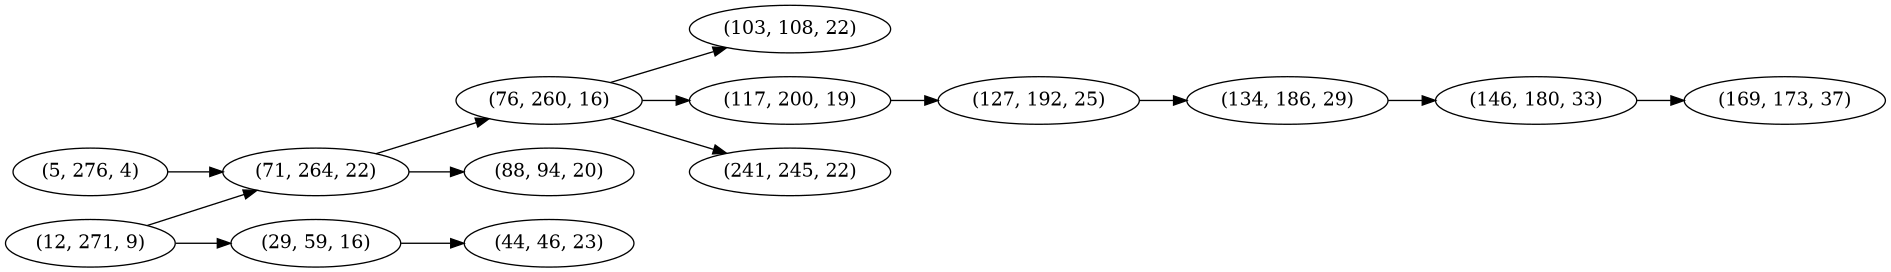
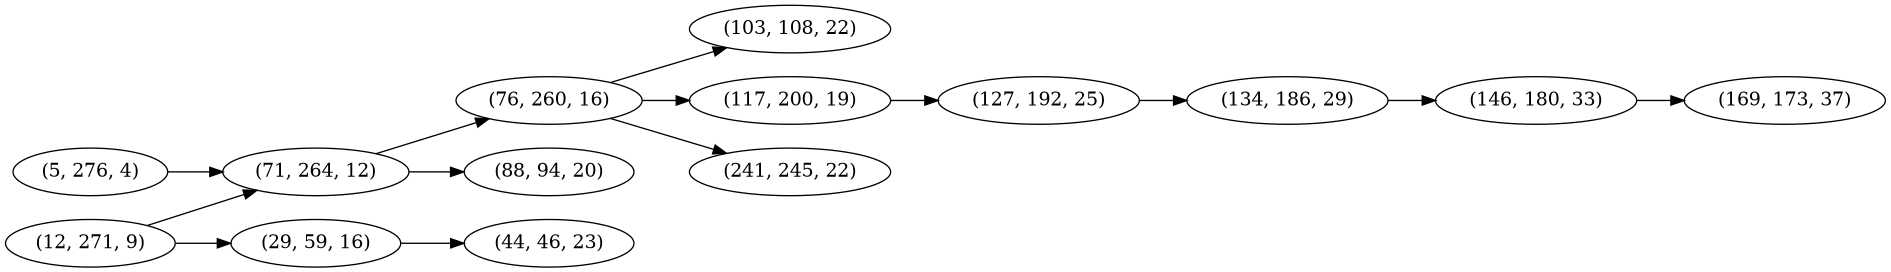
(316, 172) -> (316, 172)
